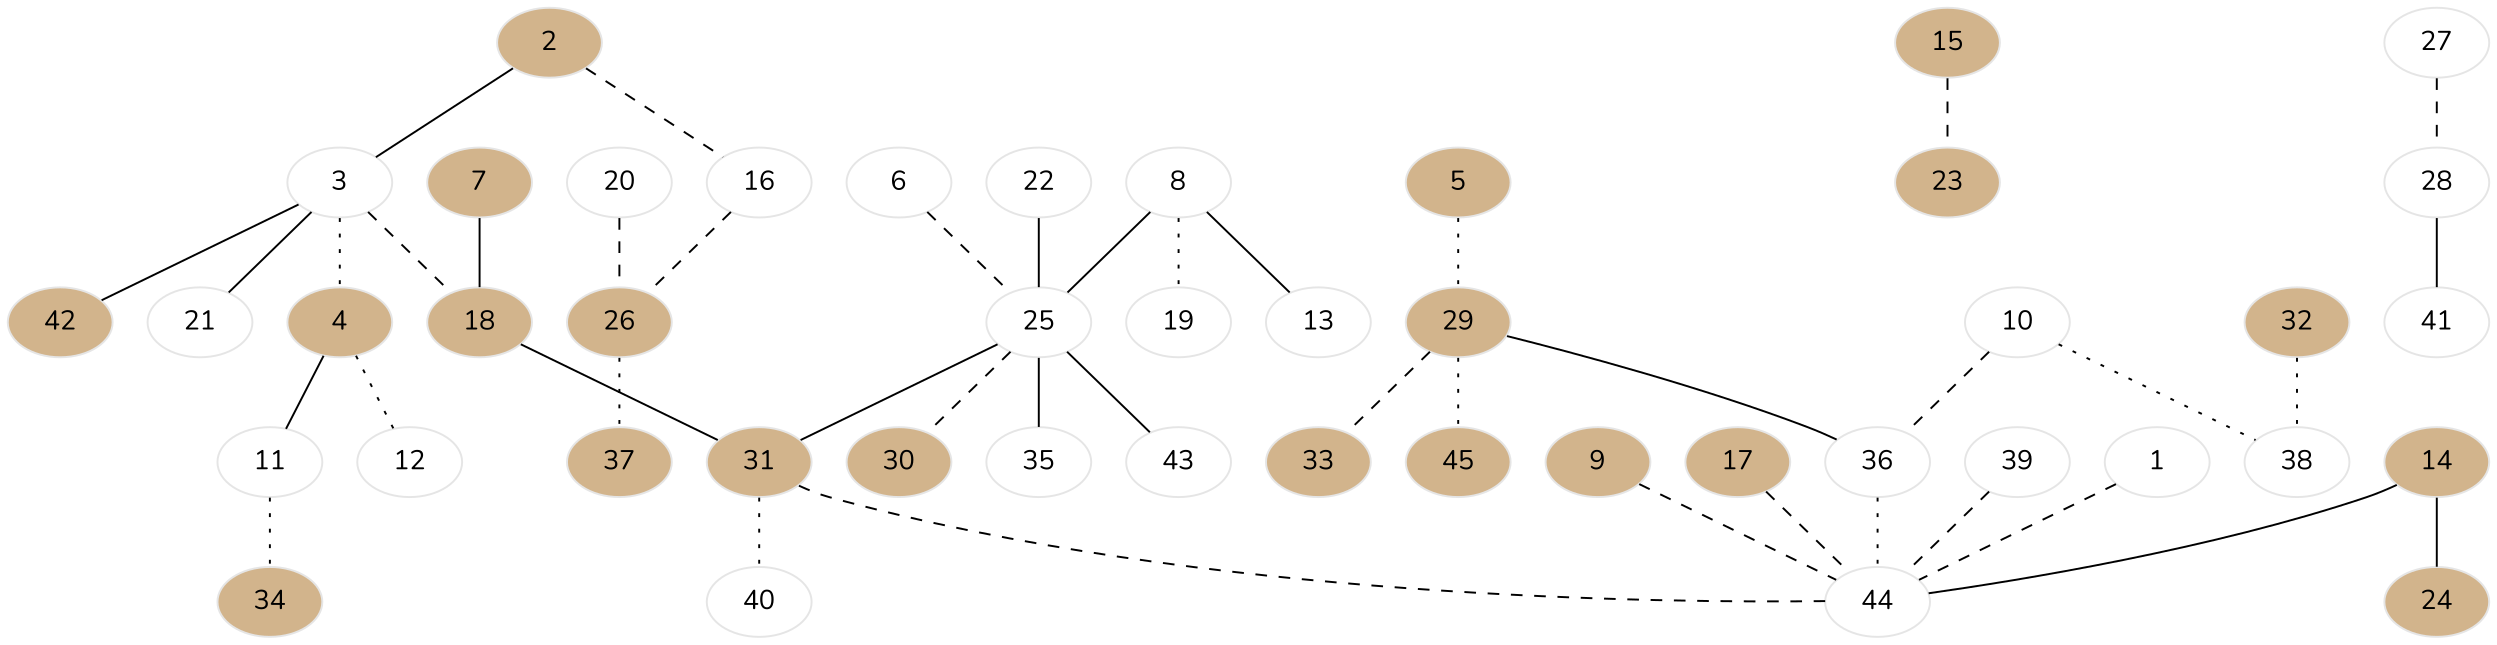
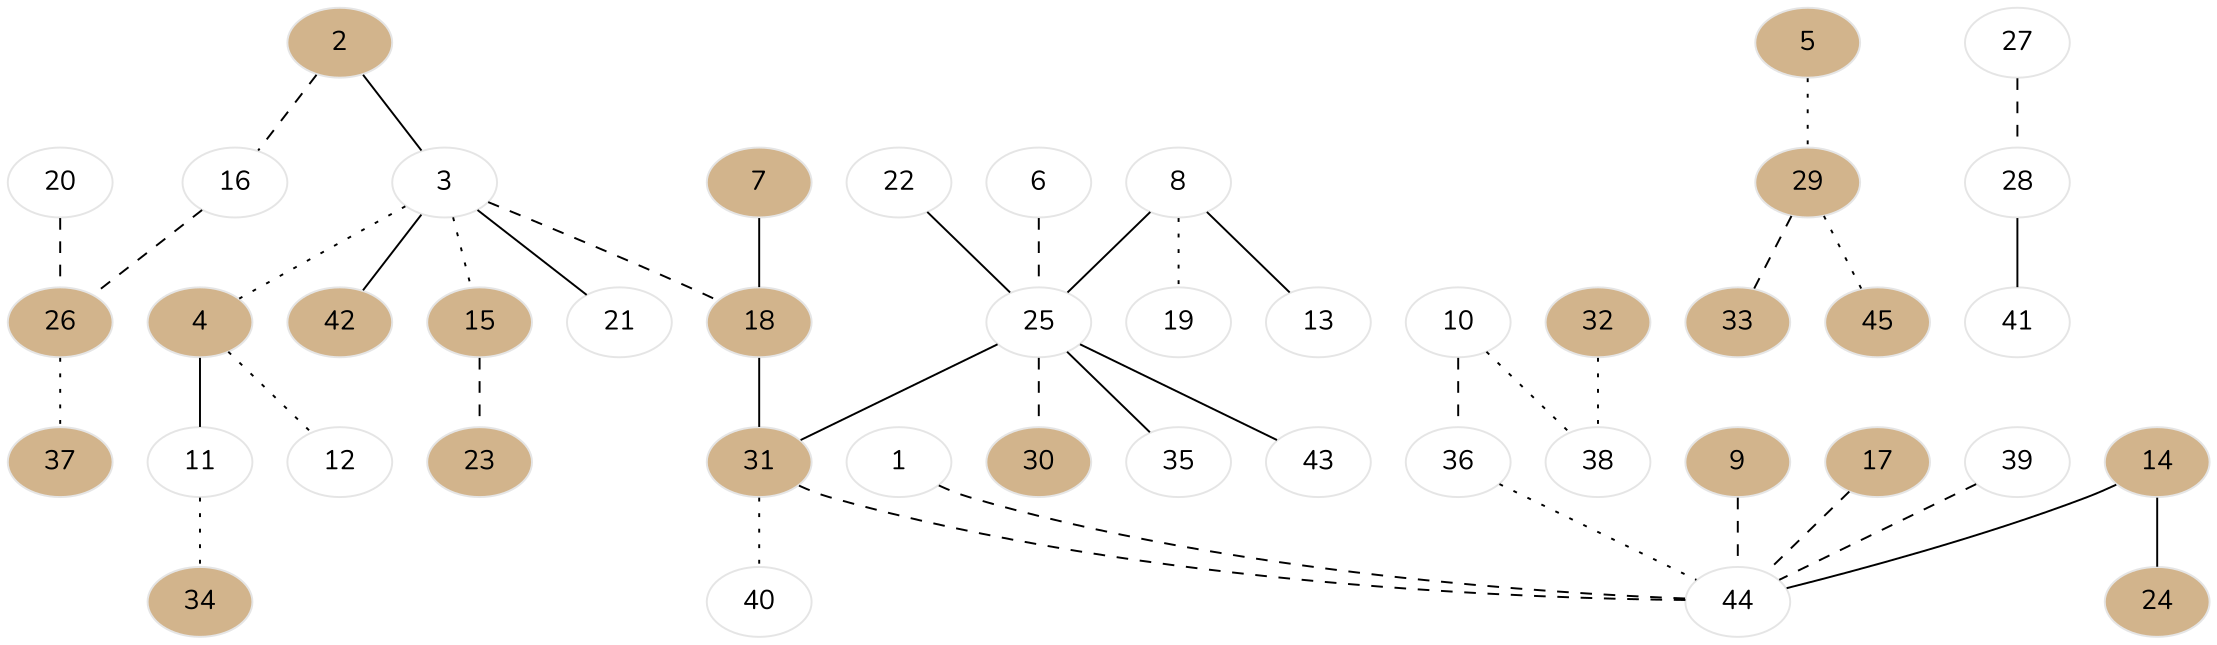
none -> (462, 253)
(1674, 382) -> none
